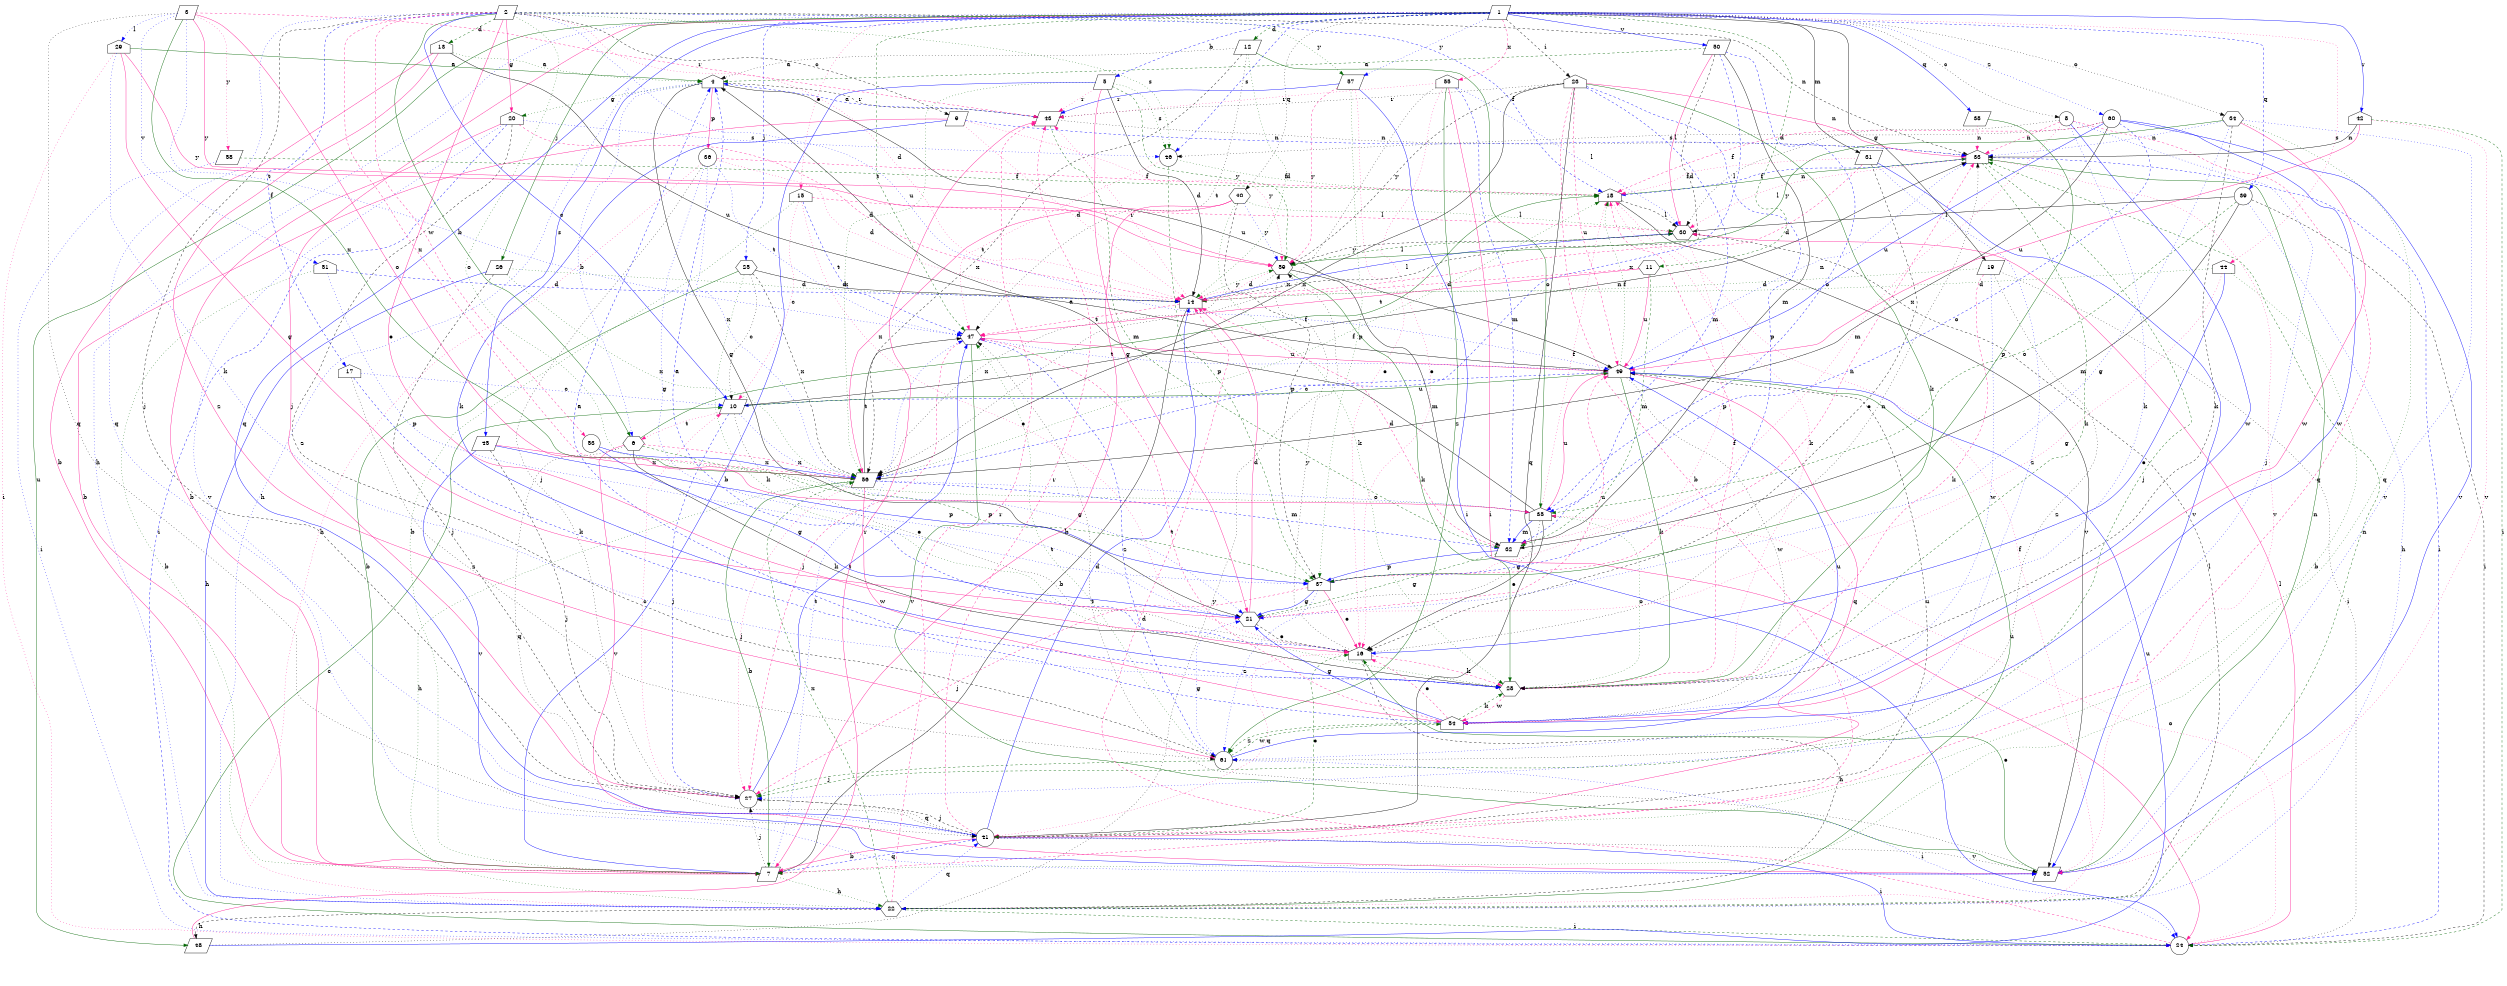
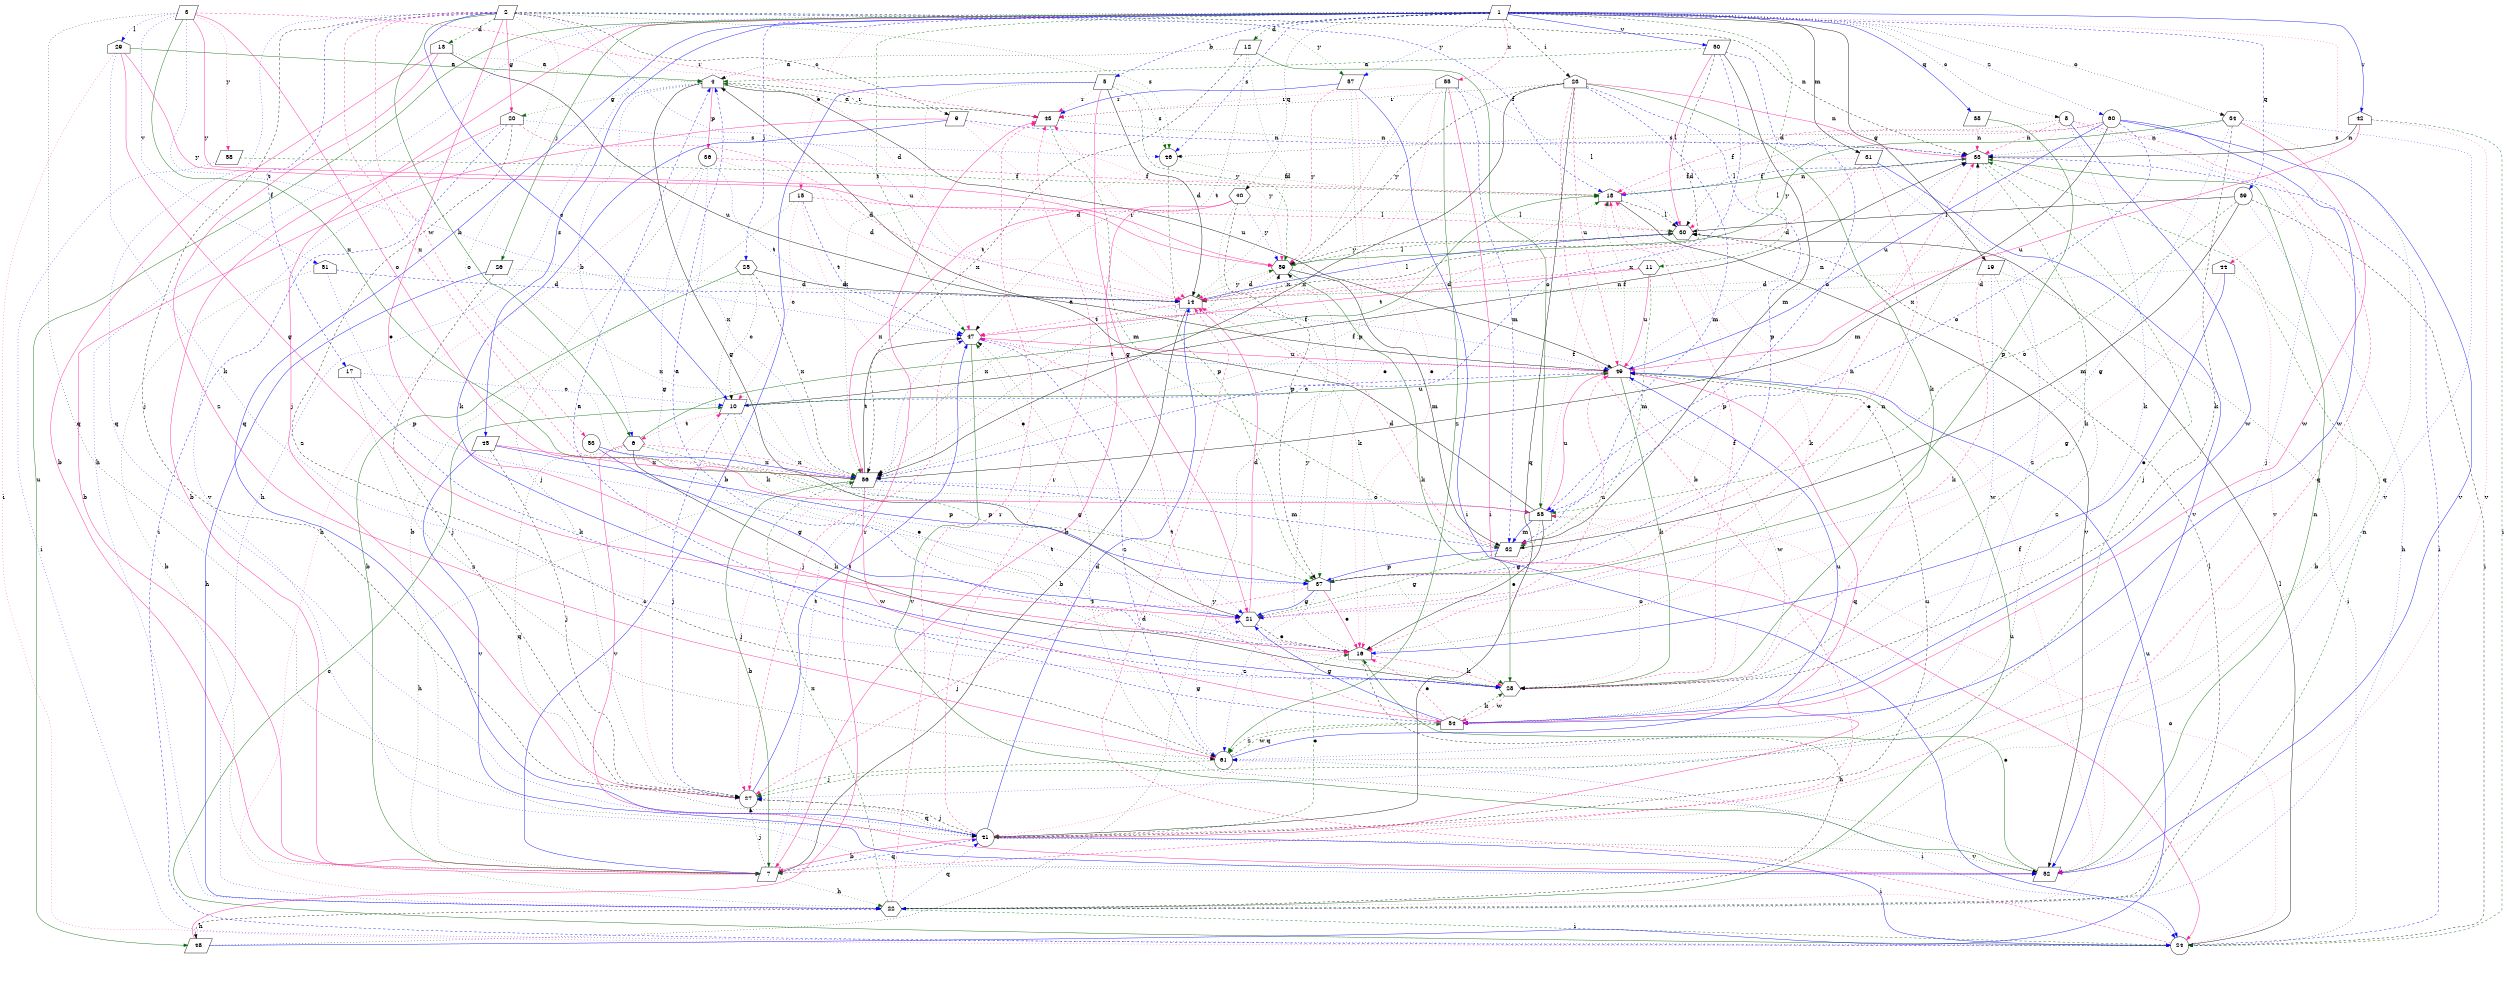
(851, 103) -> (851, 103)
(2203, 453) -> (2203, 453)
(1770, 492) -> (1770, 492)
